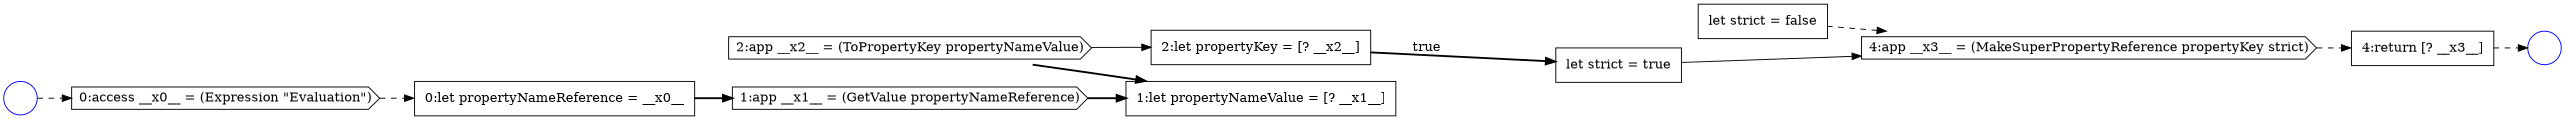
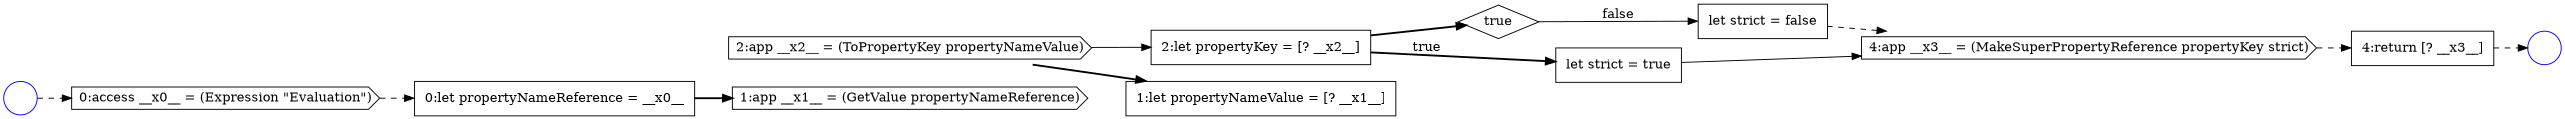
none -> (1498, 22)
(1102, 98) -> none
